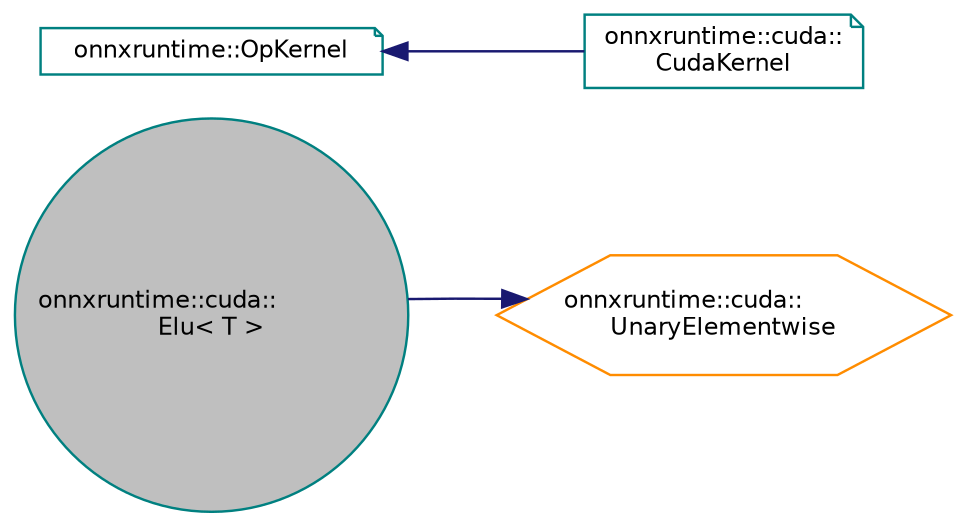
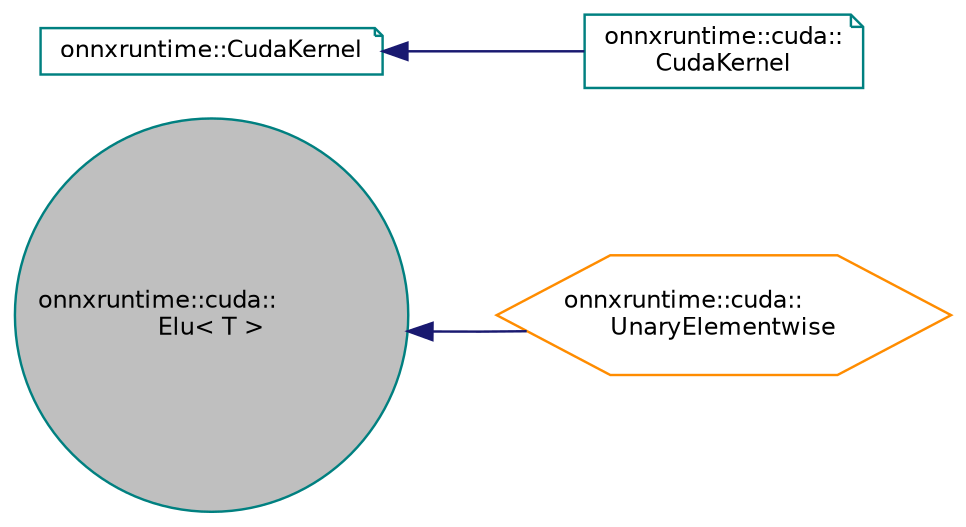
(212, 51) -> (212, 51)
(455, 299) -> (480, 332)
